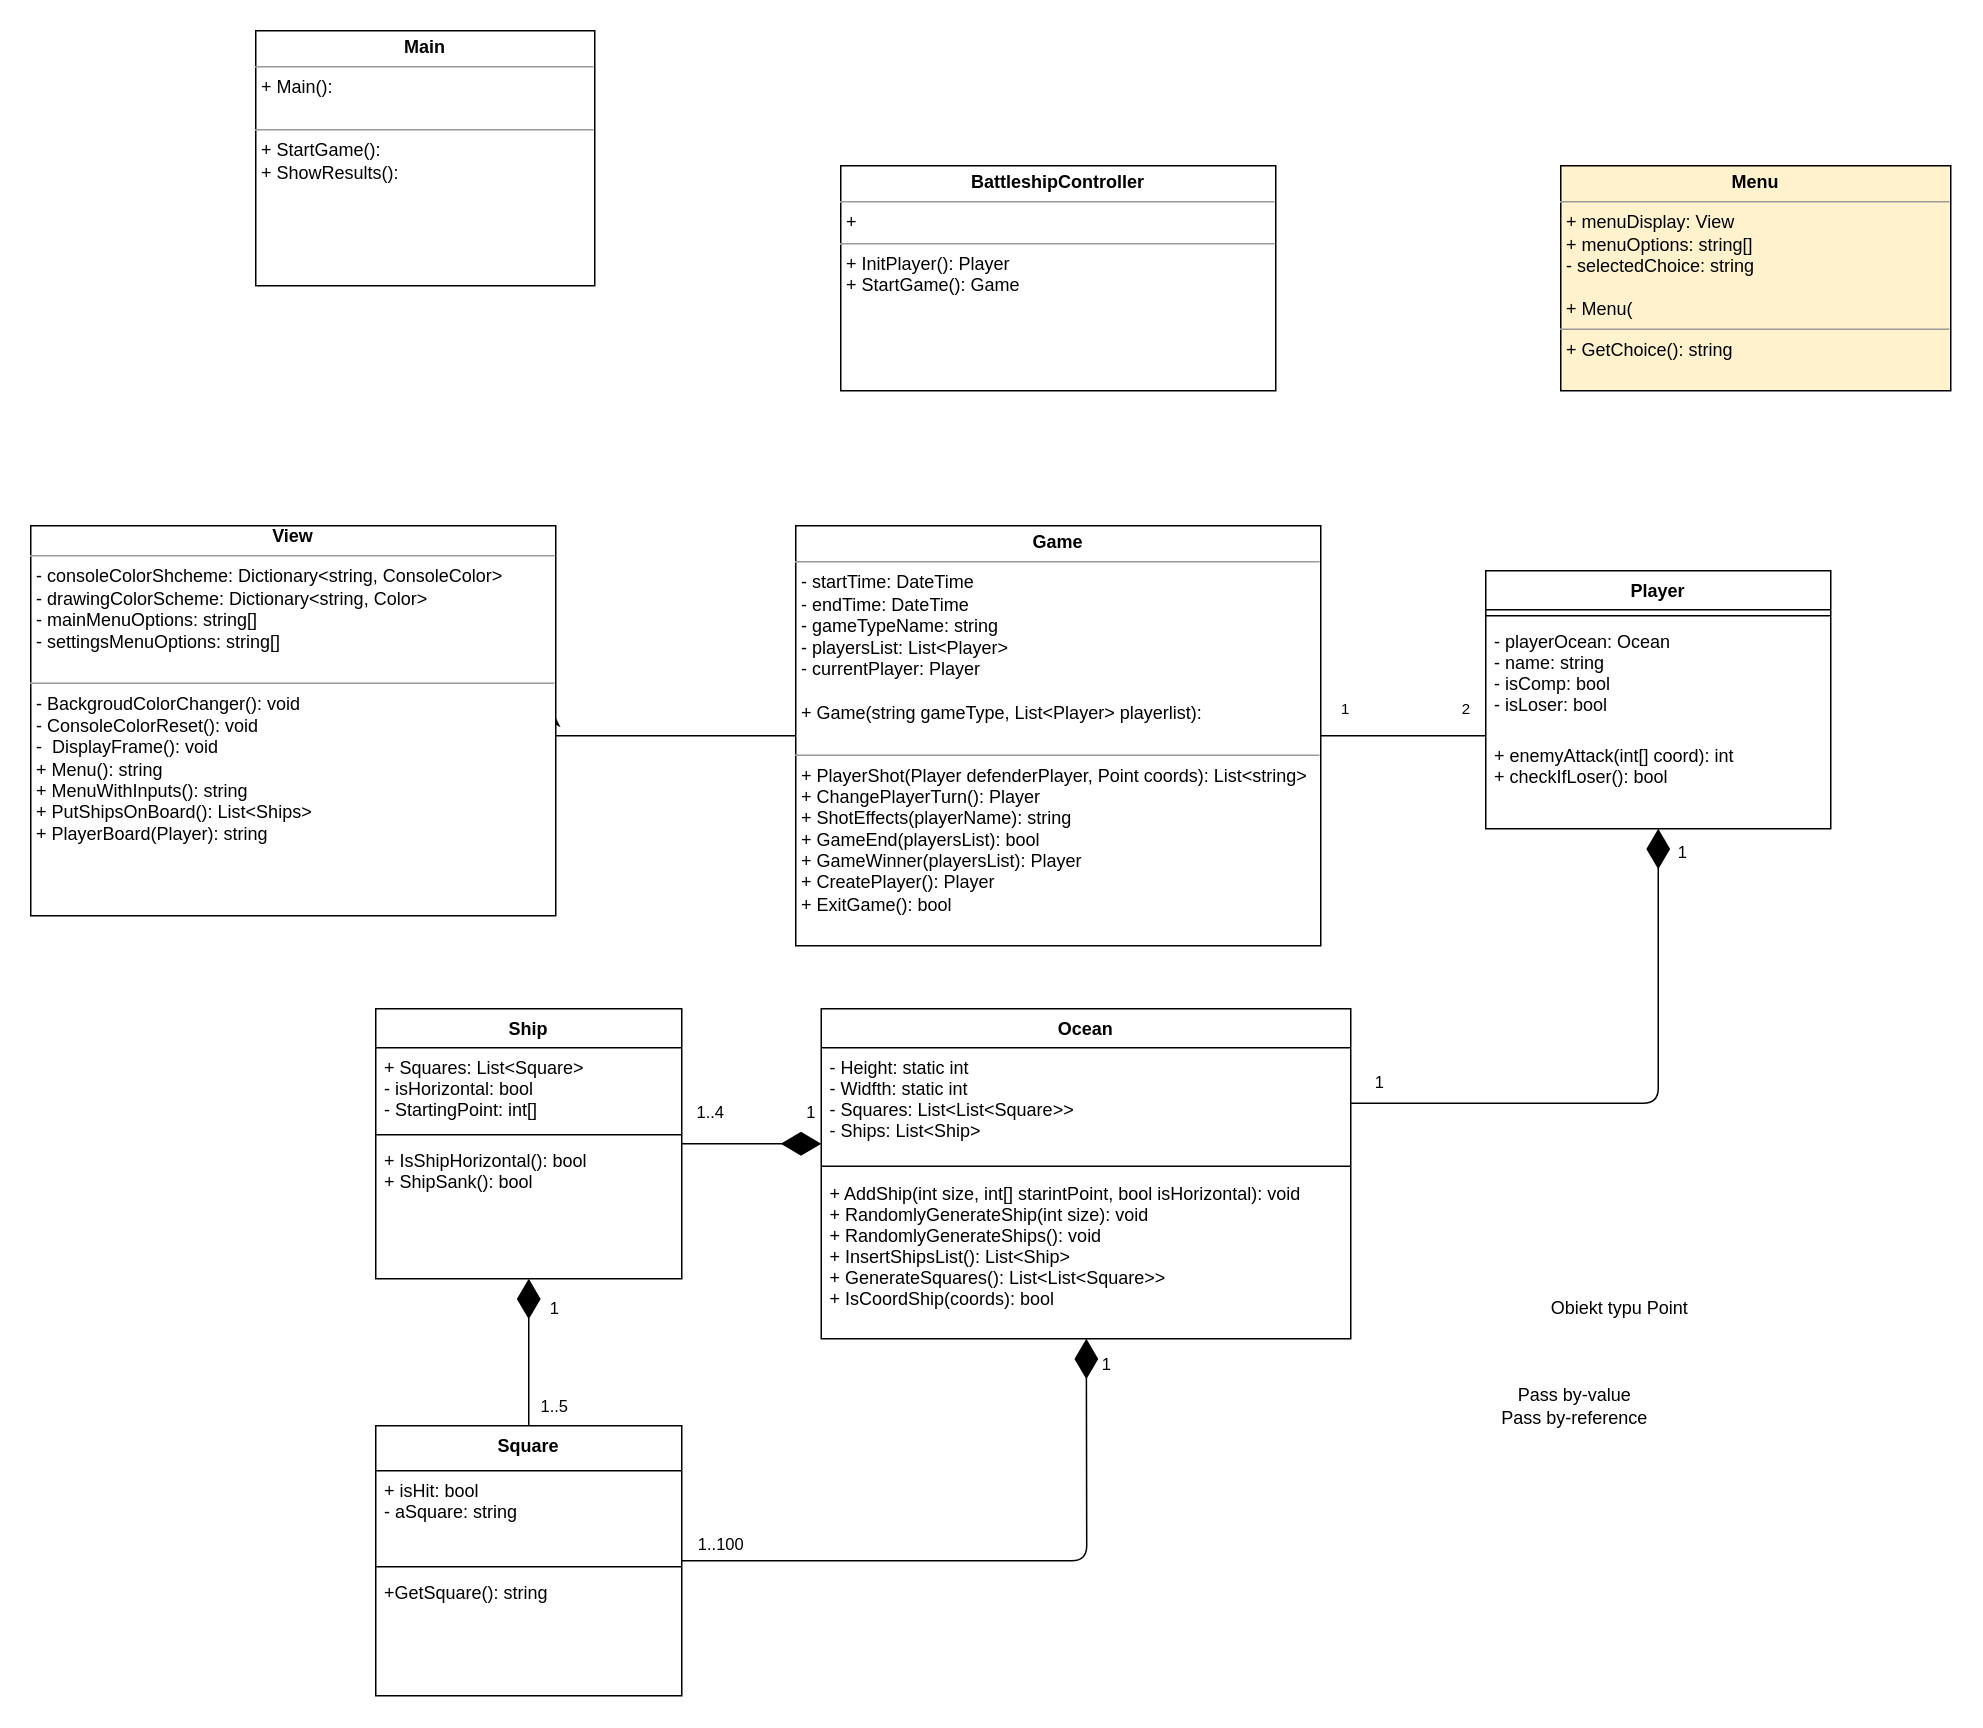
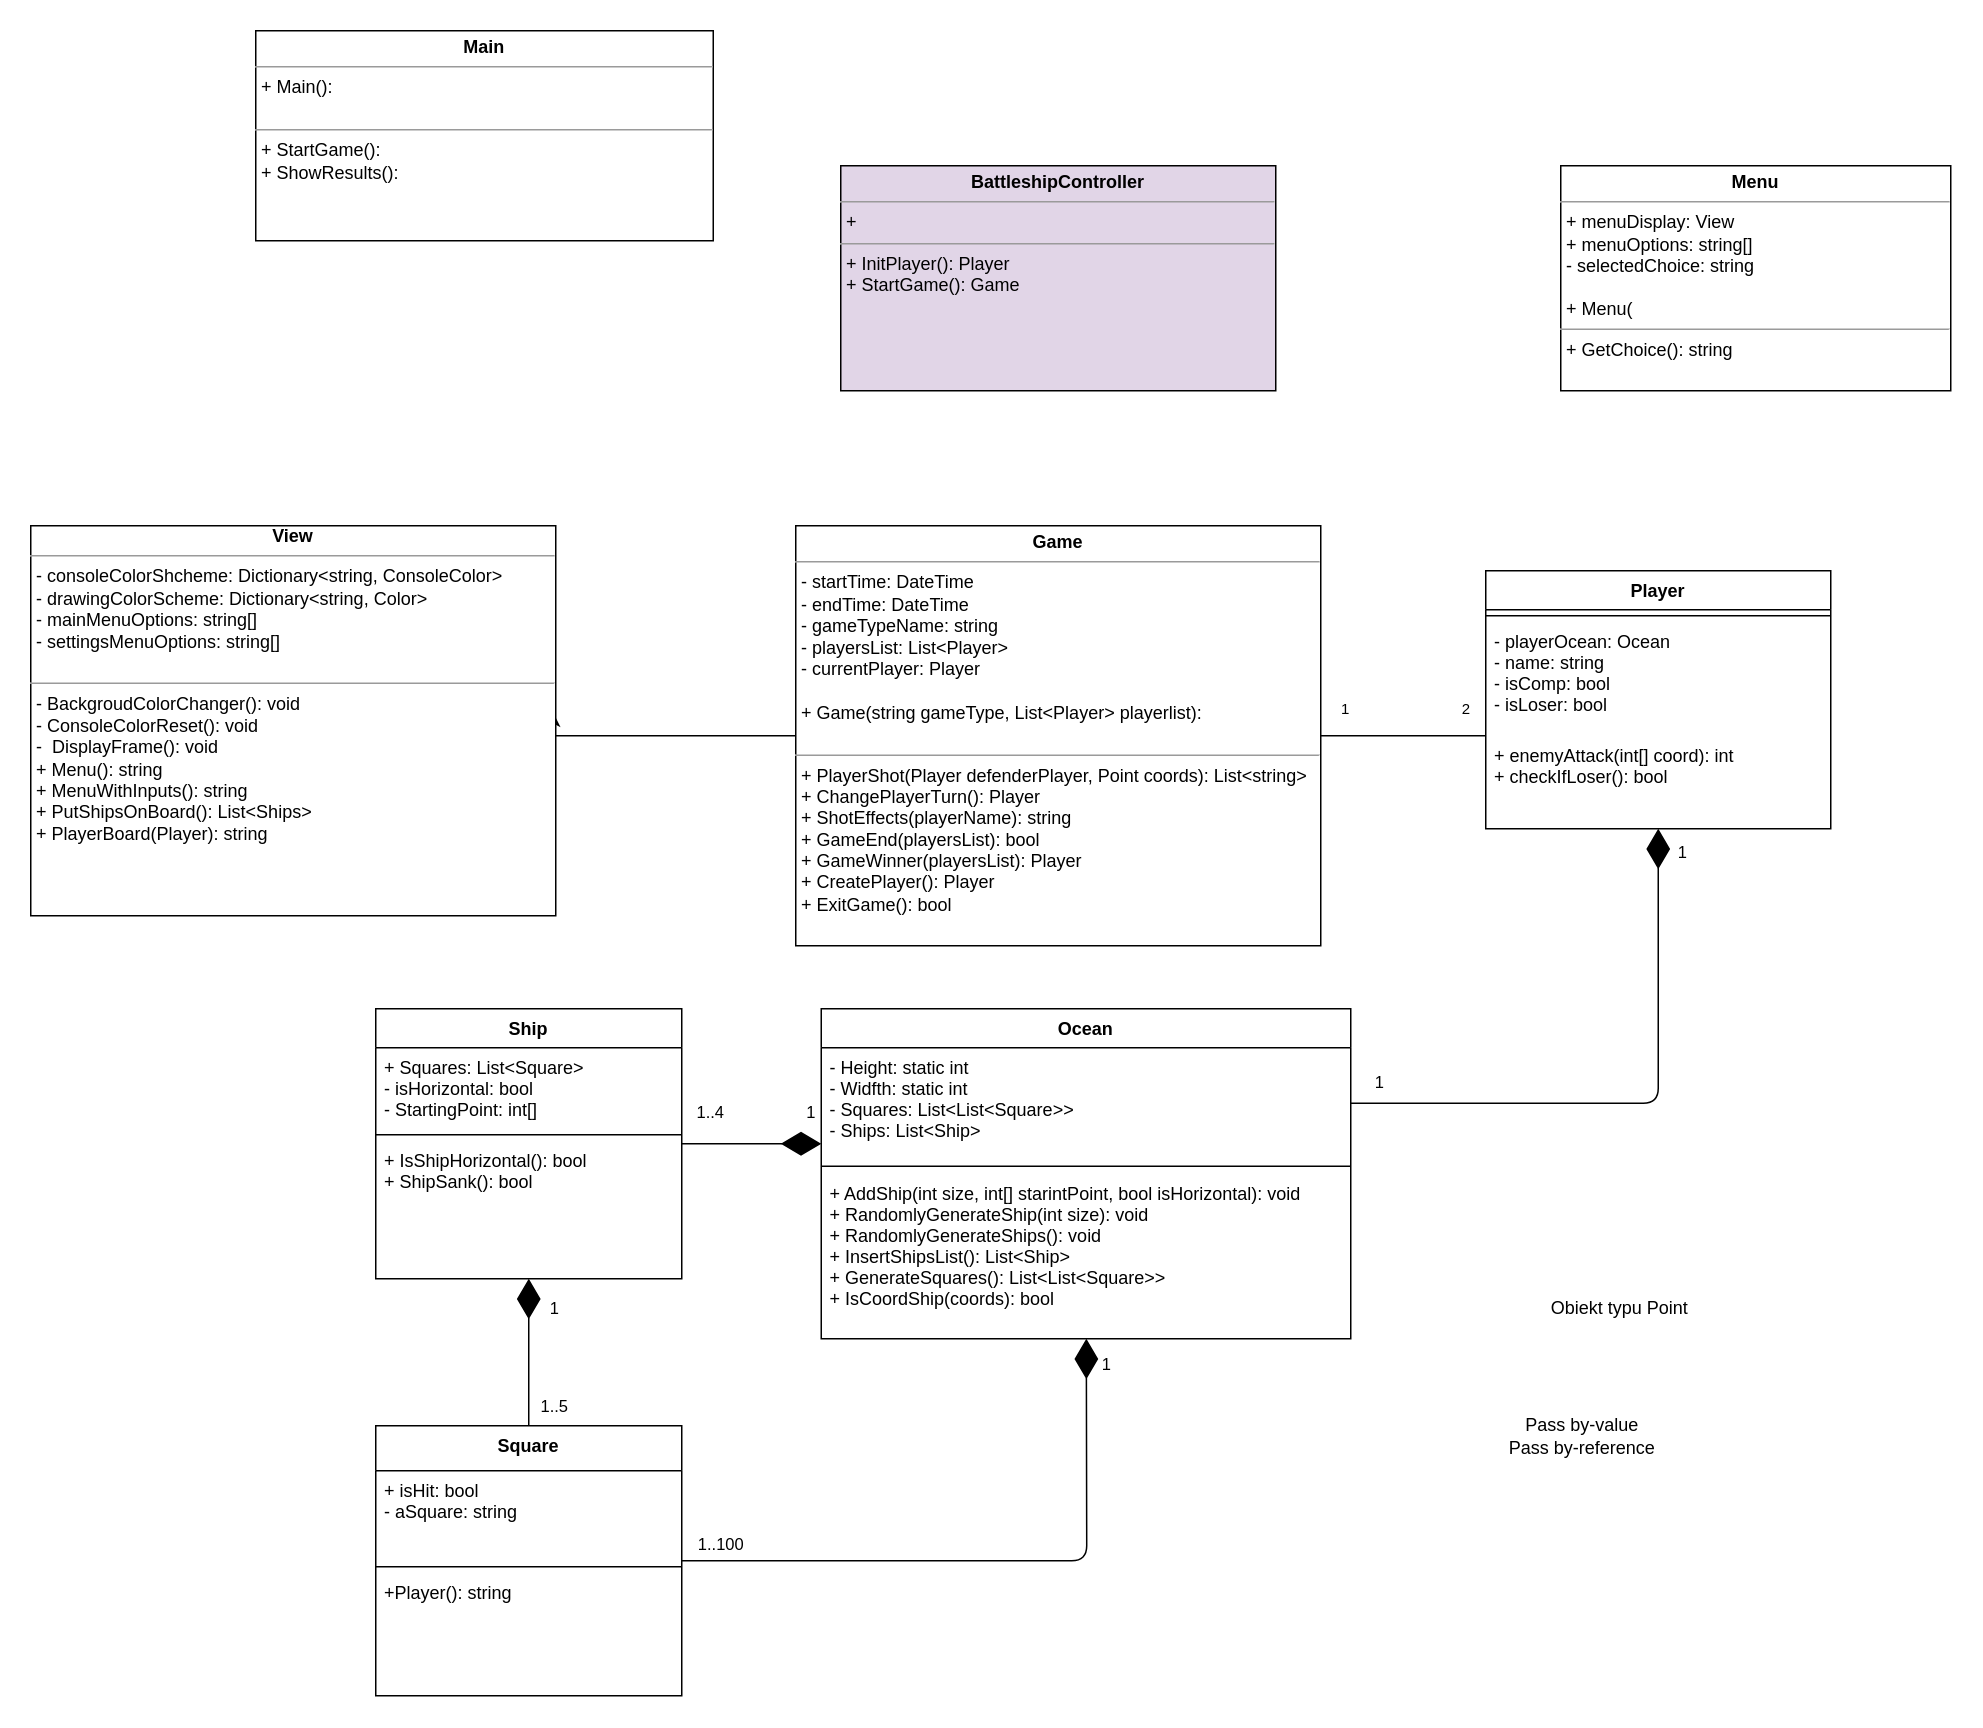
(425, 158) -> (485, 136)
(1058, 278) -> (1058, 278)
(1756, 278) -> (1756, 278)
(1574, 1406) -> (1582, 1436)
(478, 1593) -> (460, 1593)
